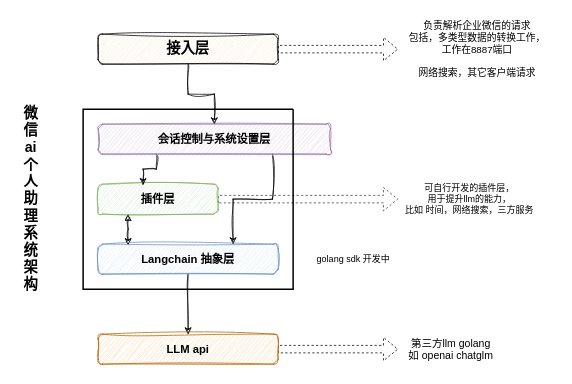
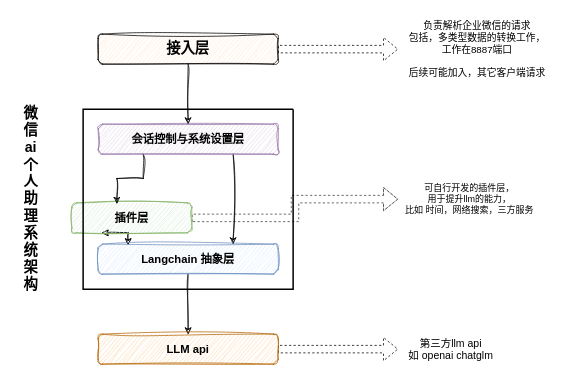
(477, 49) -> (477, 49)
(214, 139) -> (188, 139)
(158, 199) -> (132, 218)
(353, 259) -> none
(451, 349) -> (451, 349)
